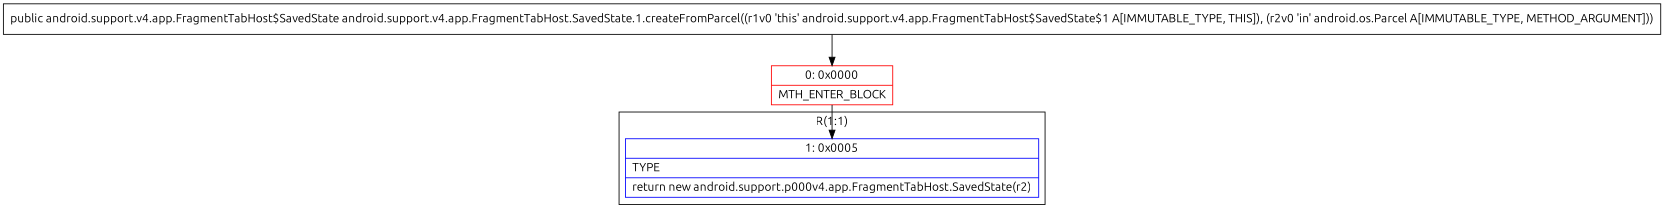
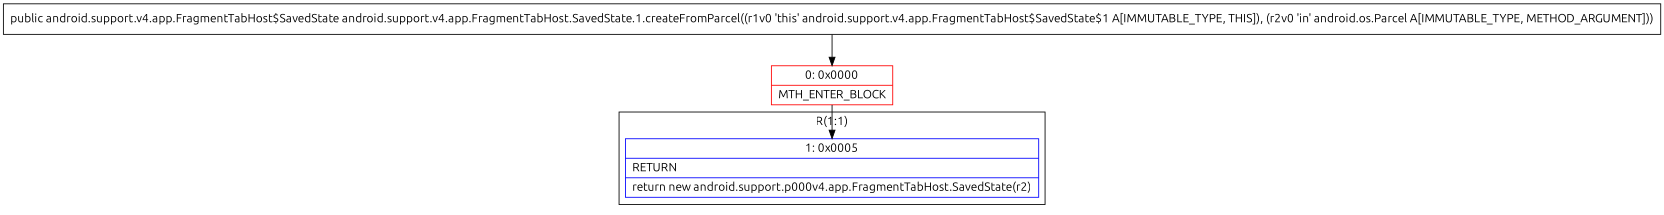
(646, 168) -> (655, 168)
